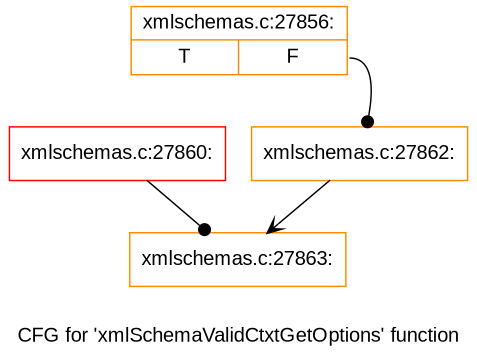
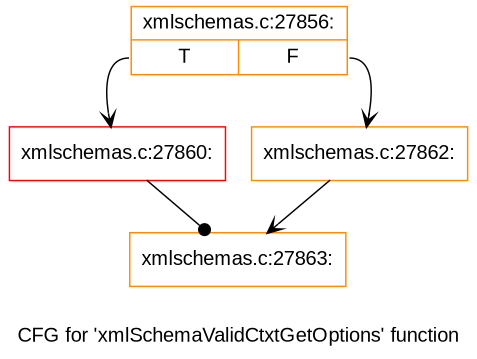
none -> (108, 80)
(370, 81) -> (370, 81)
